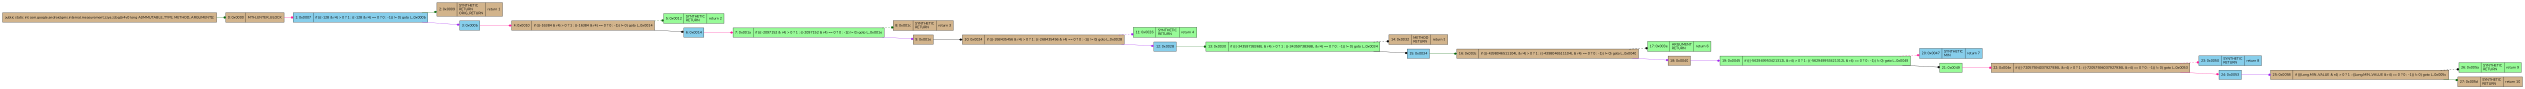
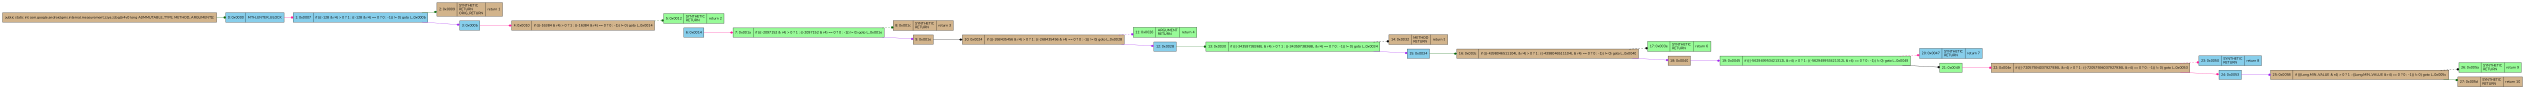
(255, 17) -> (255, 17)
(1167, 30) -> (1168, 30)
(667, 31) -> none
(1682, 44) -> (1682, 44)
(1389, 52) -> (1389, 52)
(1947, 55) -> (1951, 55)
